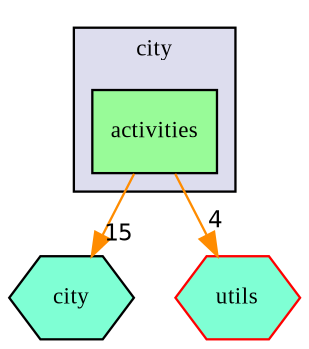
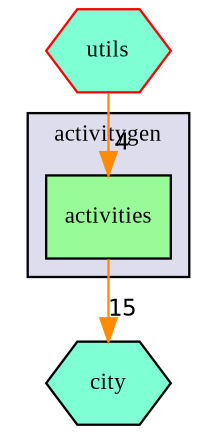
(155, 50) -> (108, 135)
(192, 206) -> (108, 127)
